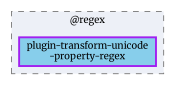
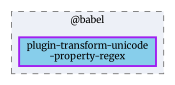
(88, 21) -> (88, 21)
